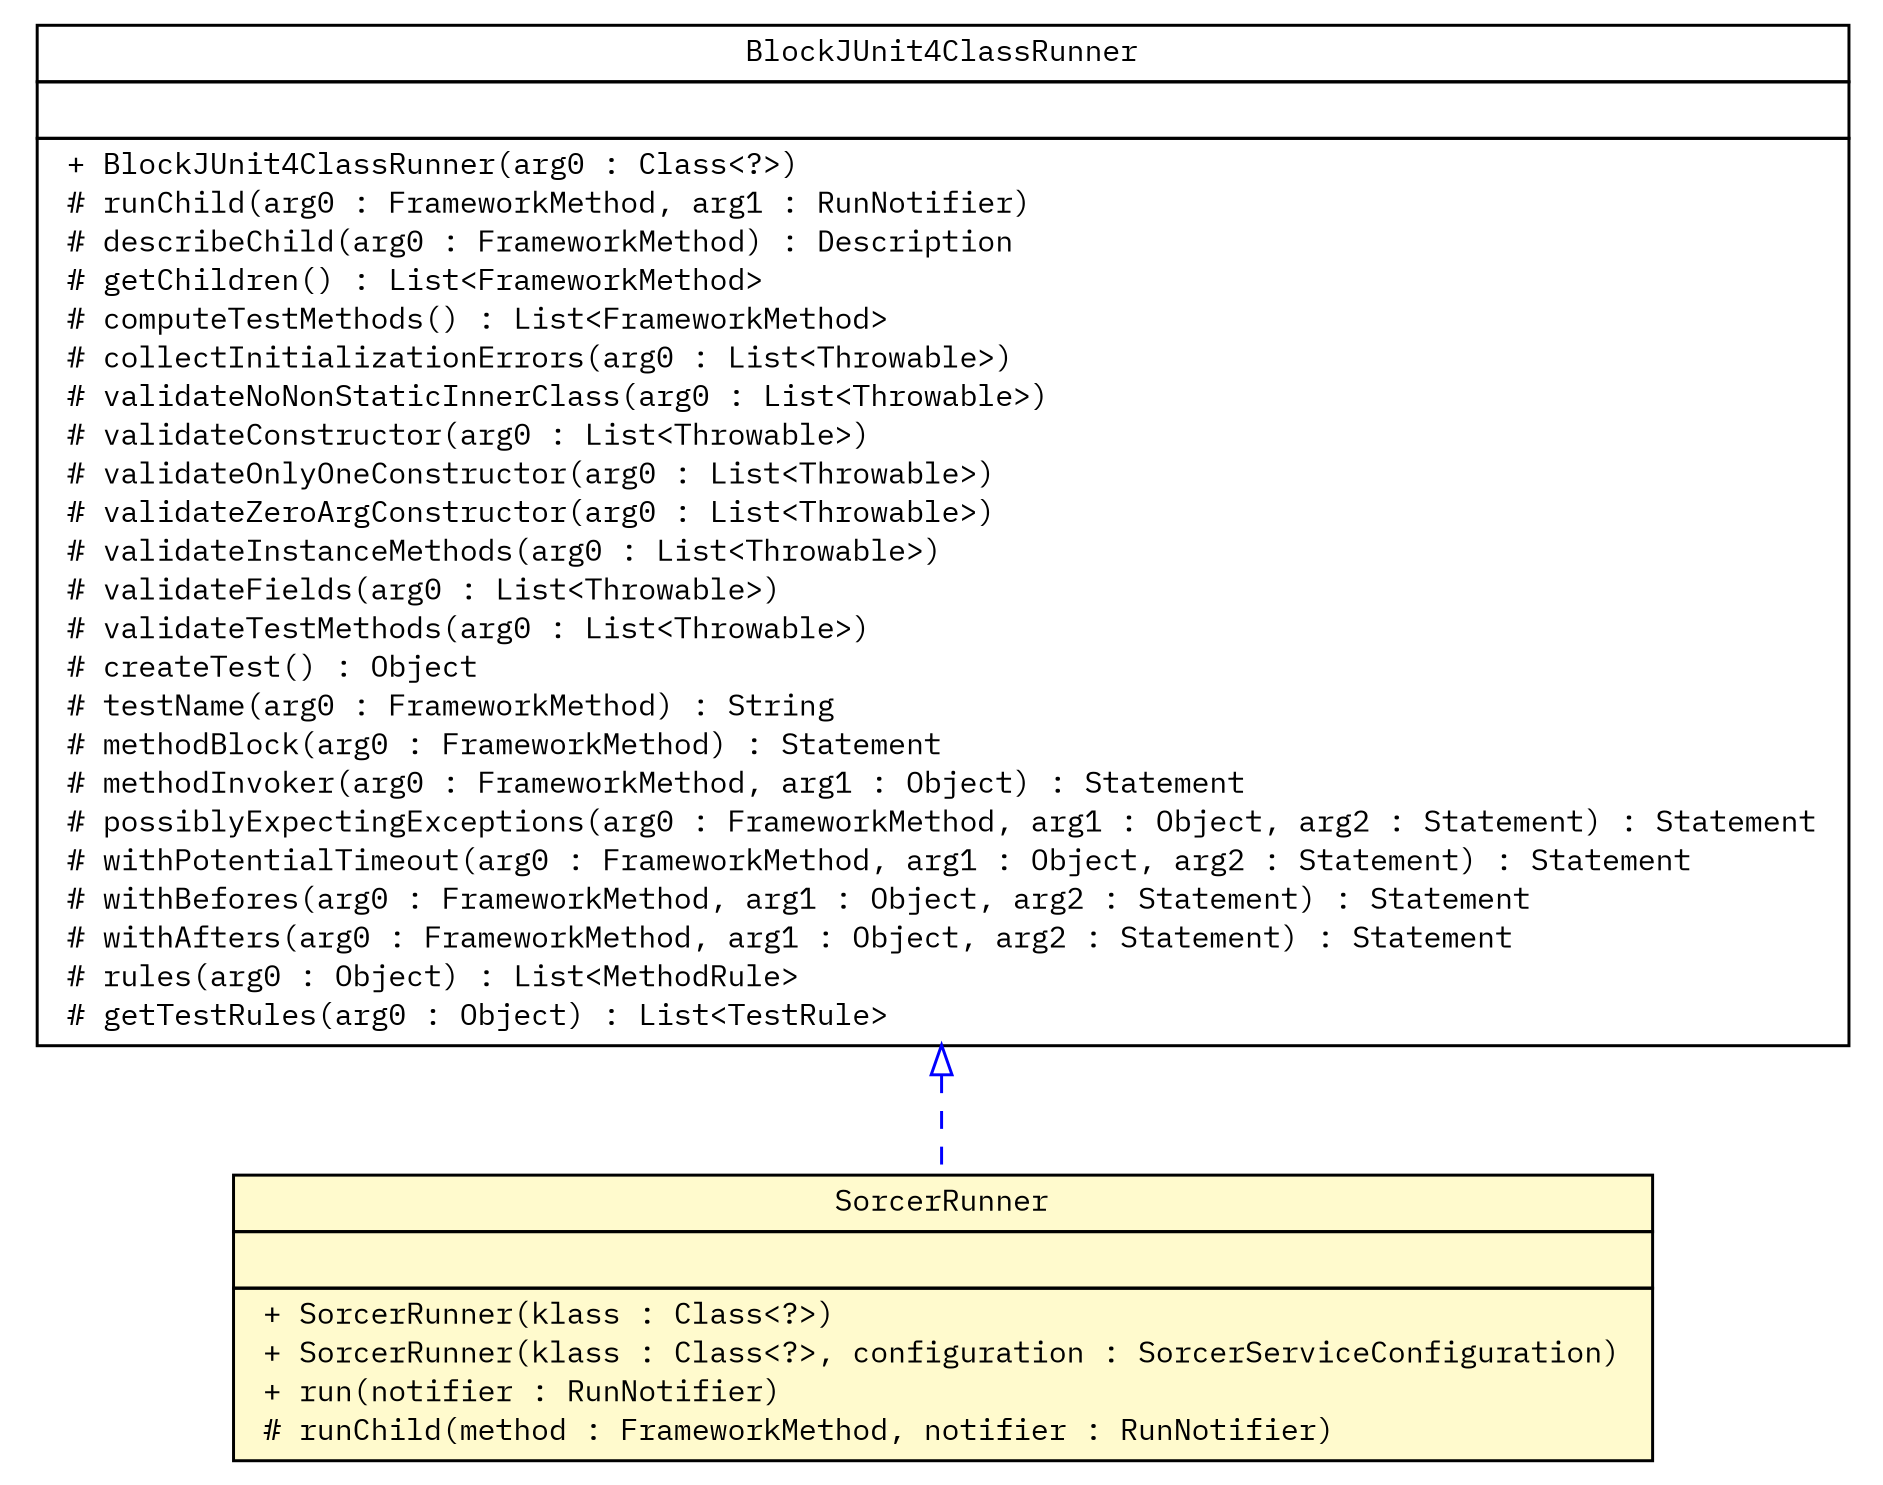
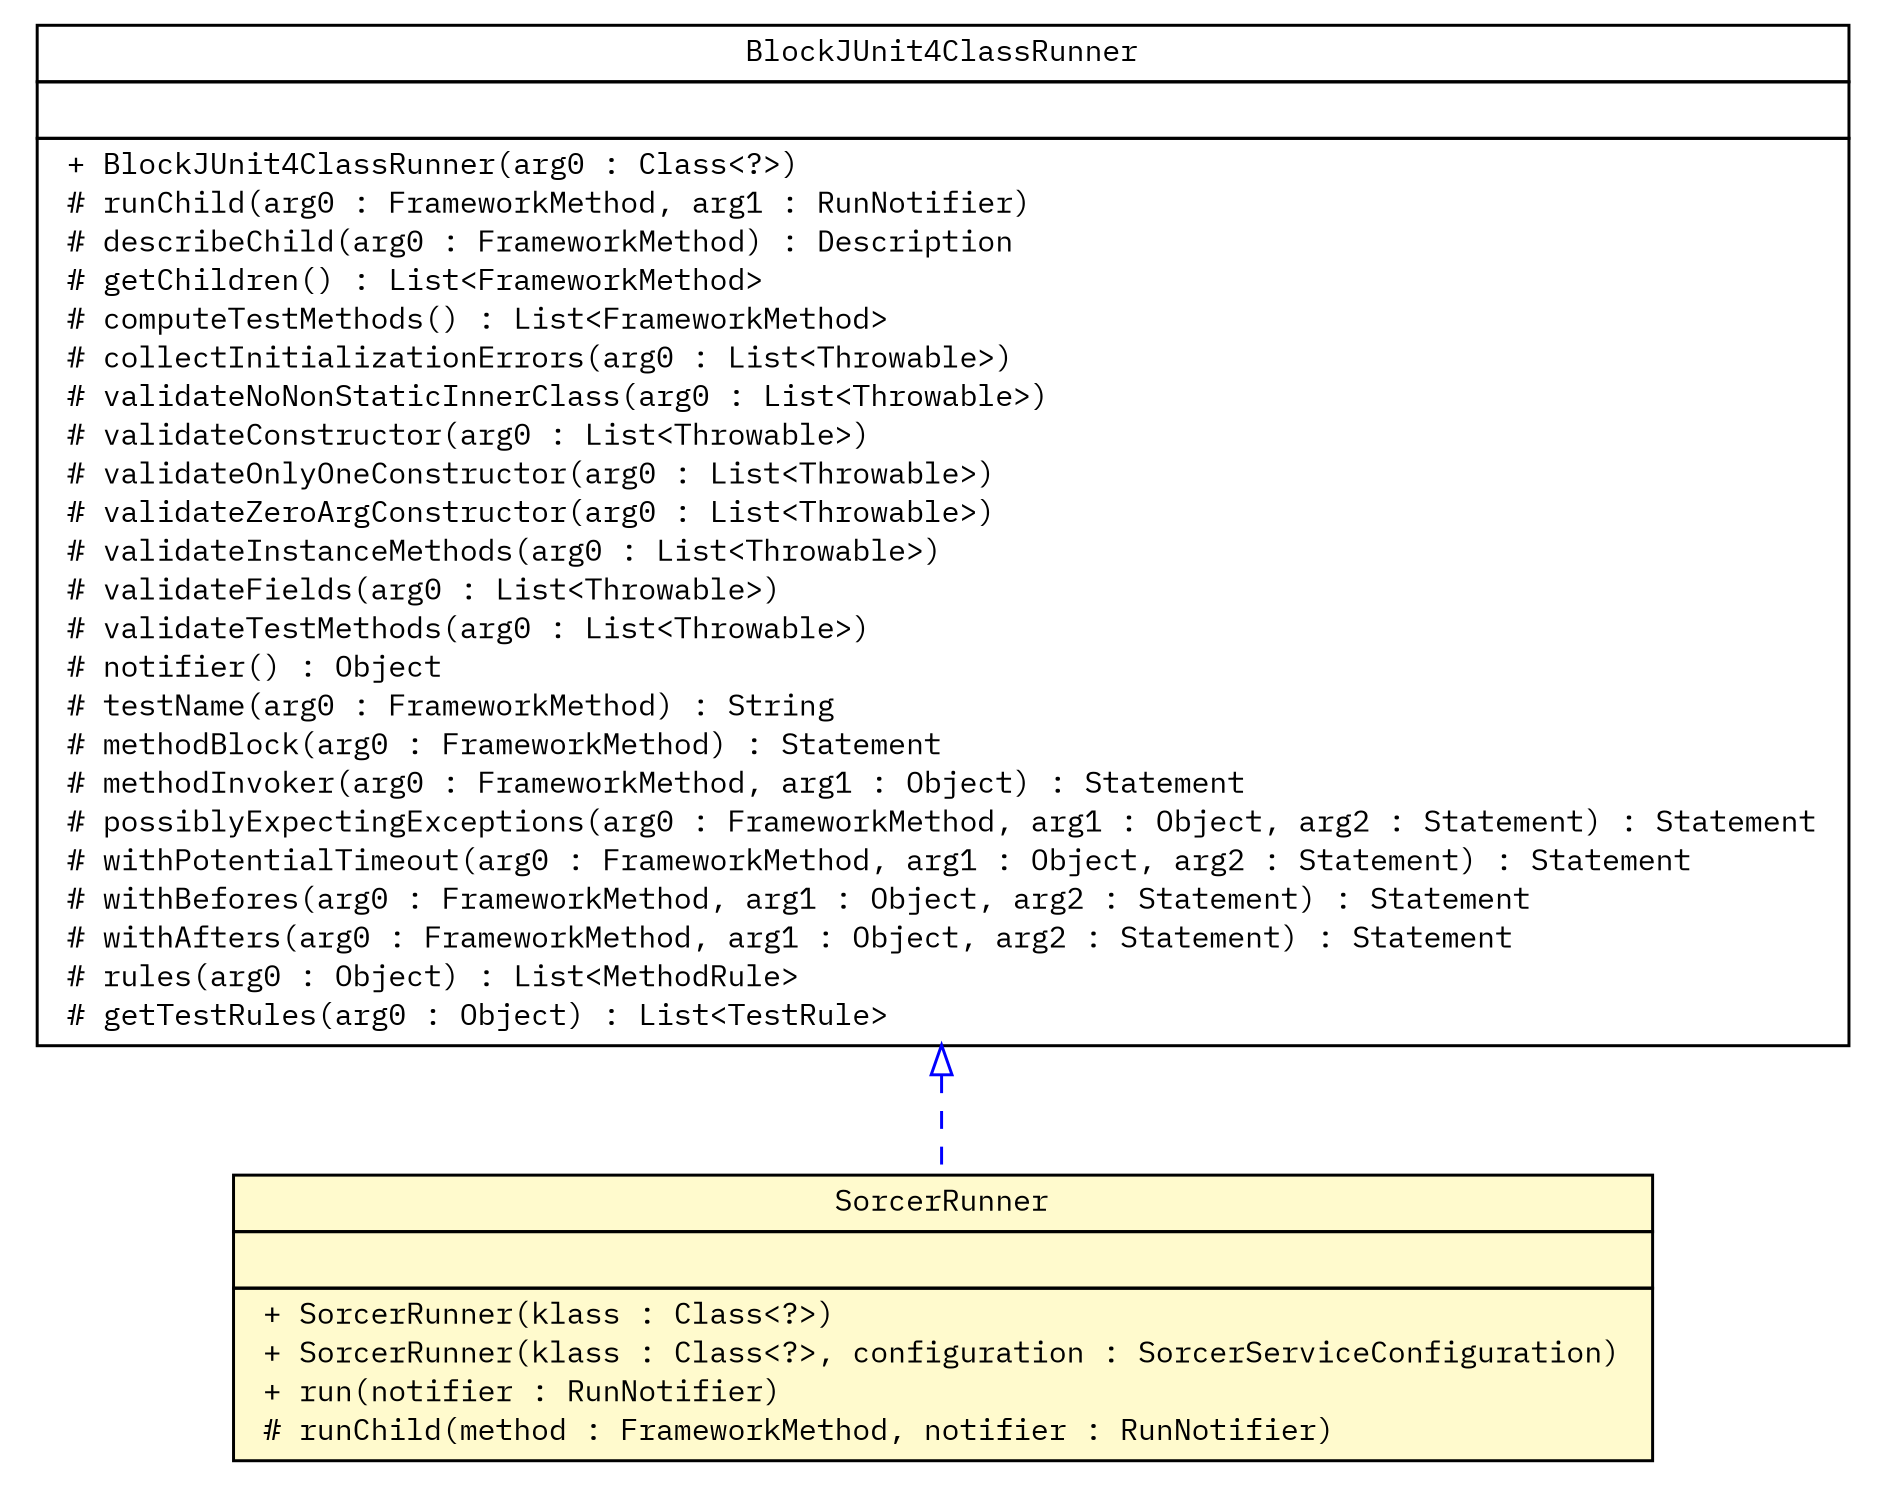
(274, 668) -> (256, 668)
